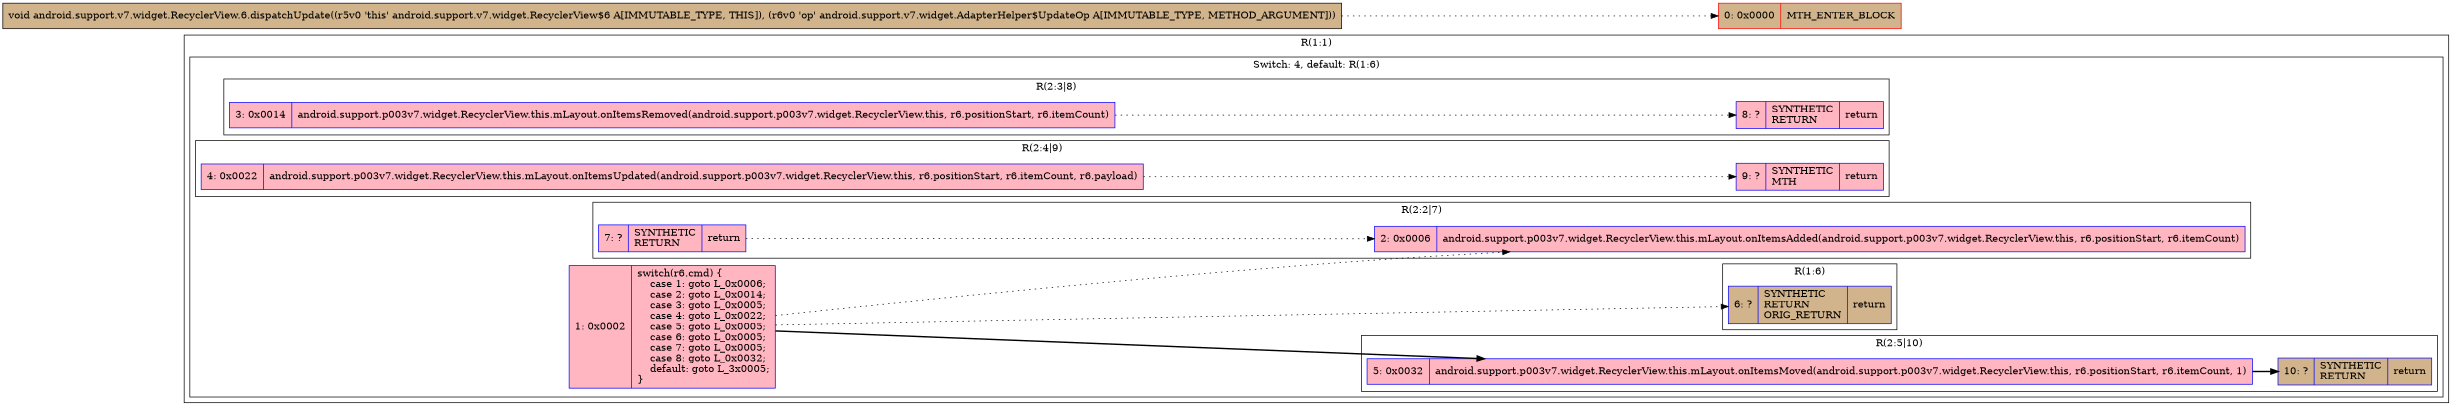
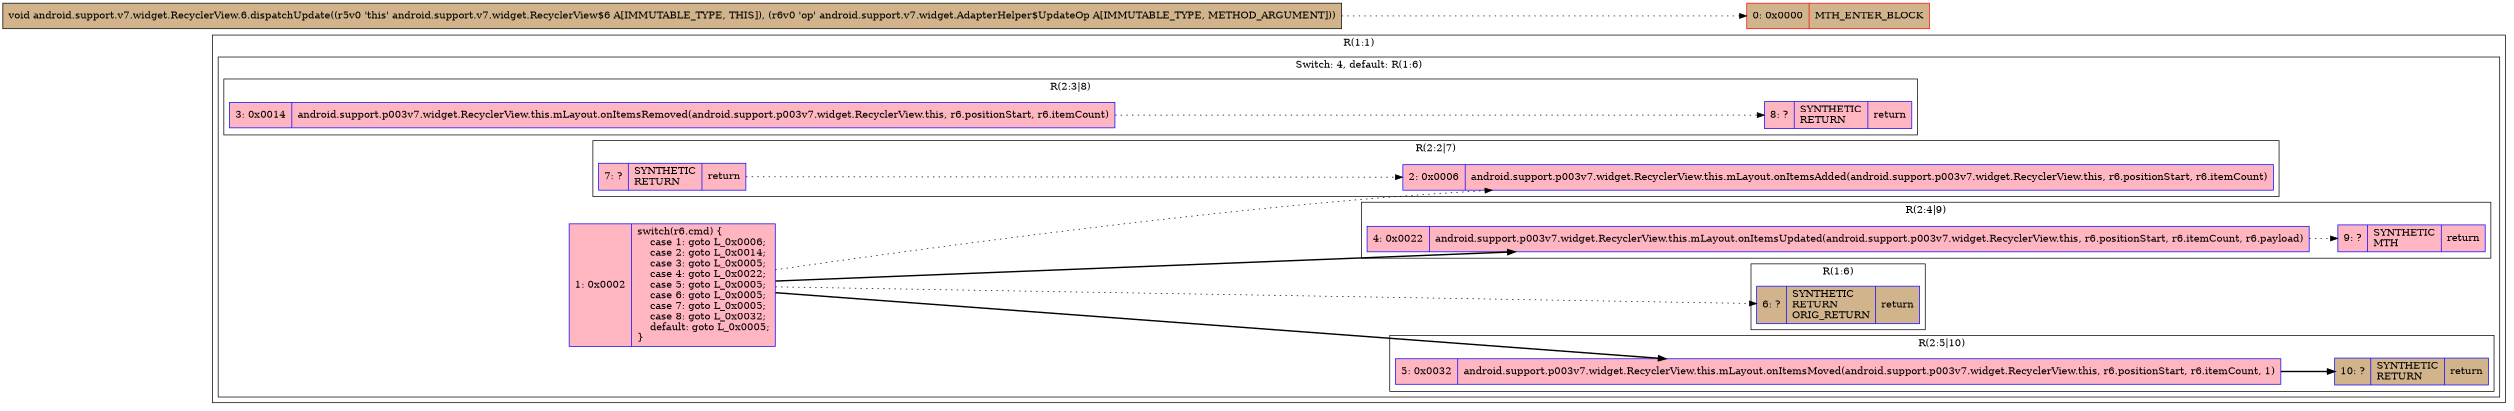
none -> (1142, 267)
(703, 369) -> (703, 327)
